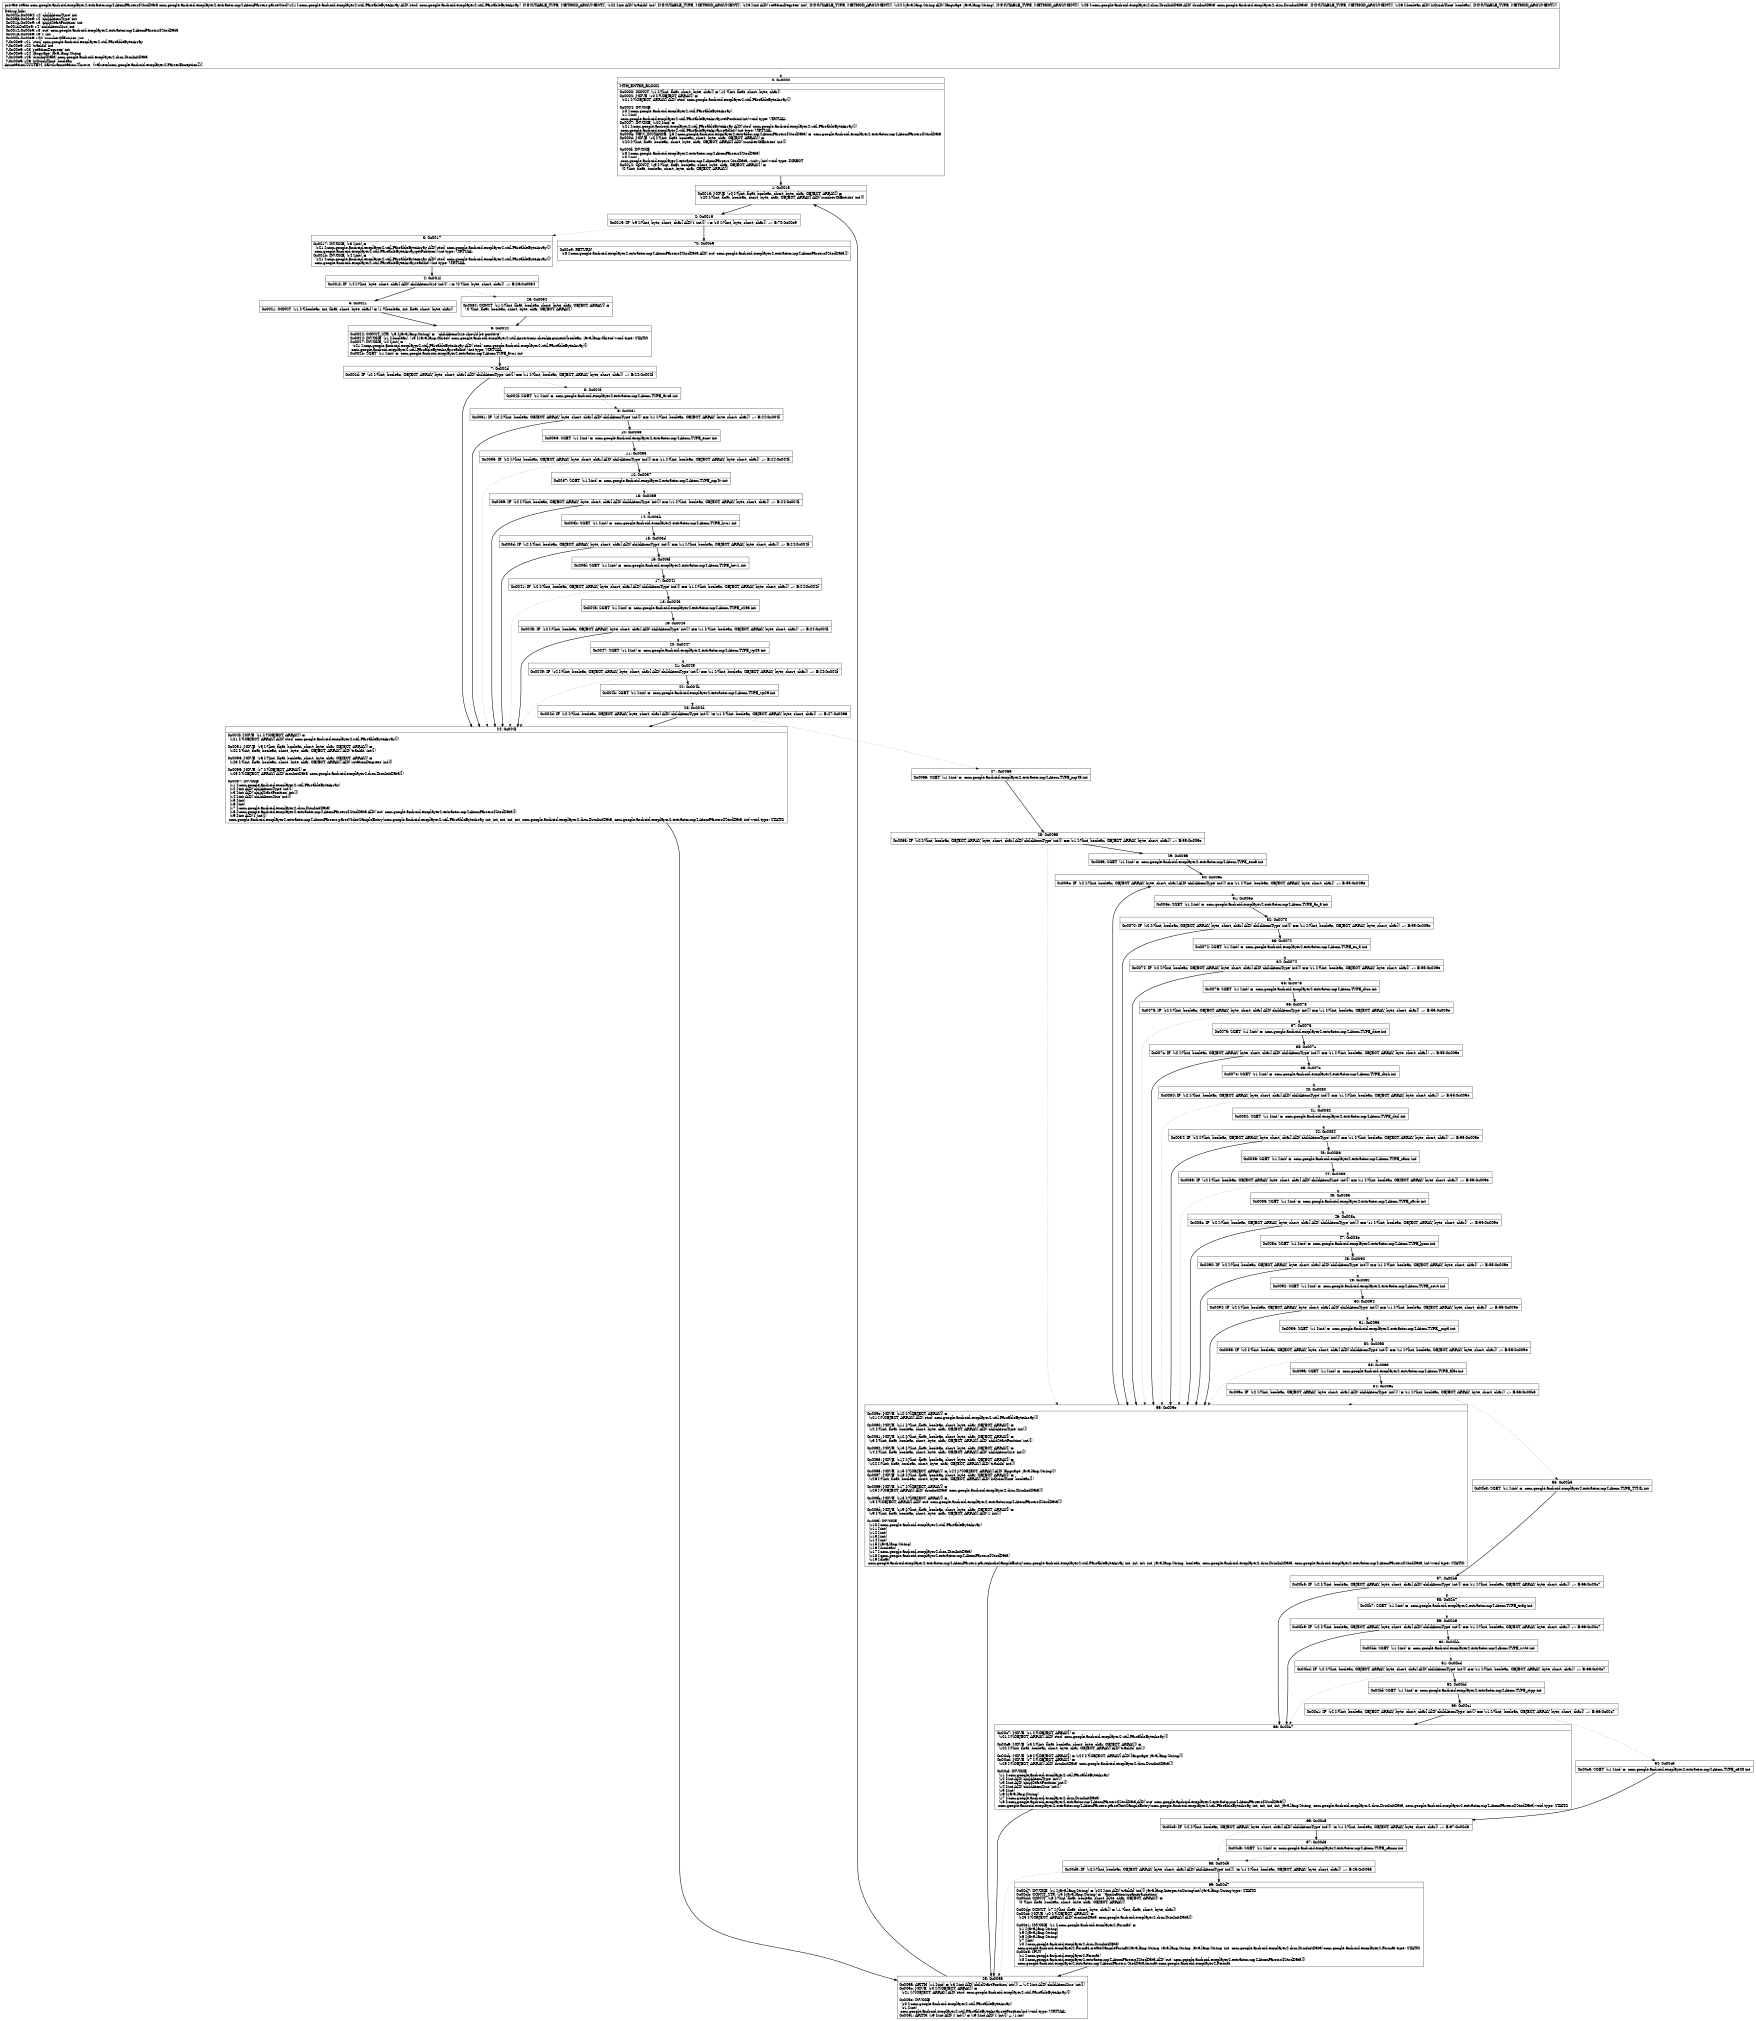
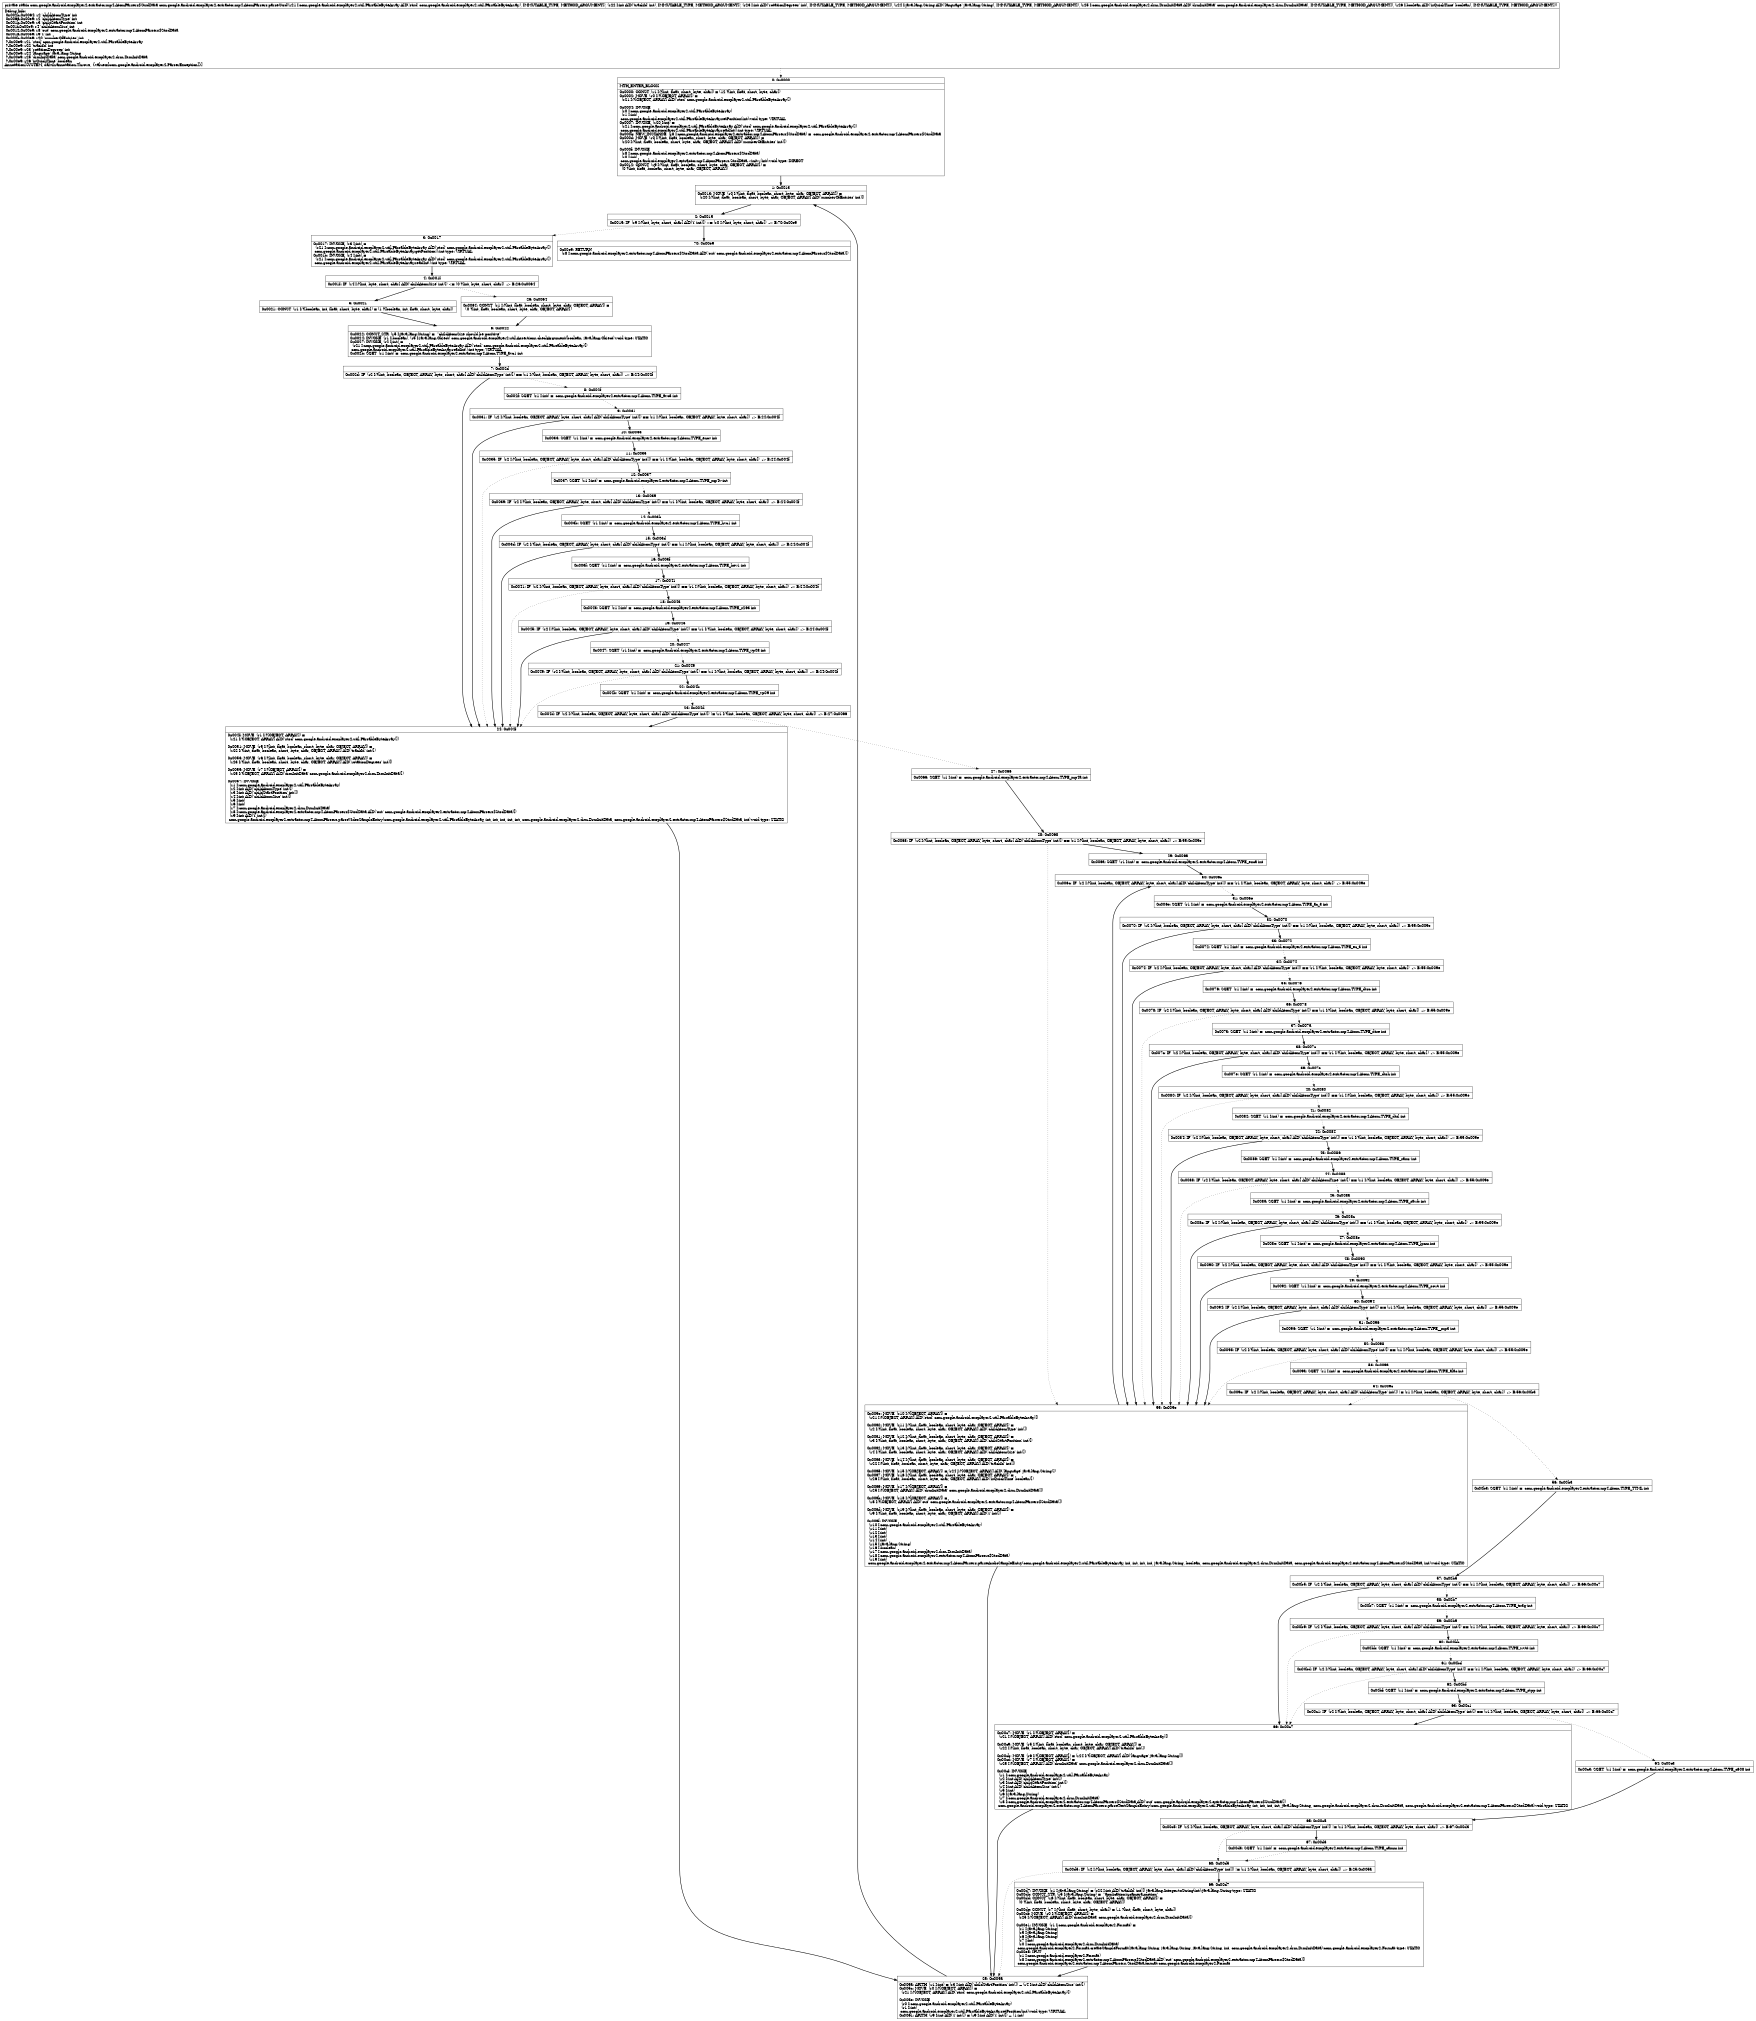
(1380, 1378) -> none
(879, 1560) -> (877, 1560)
(1303, 1649) -> (1303, 1649)
